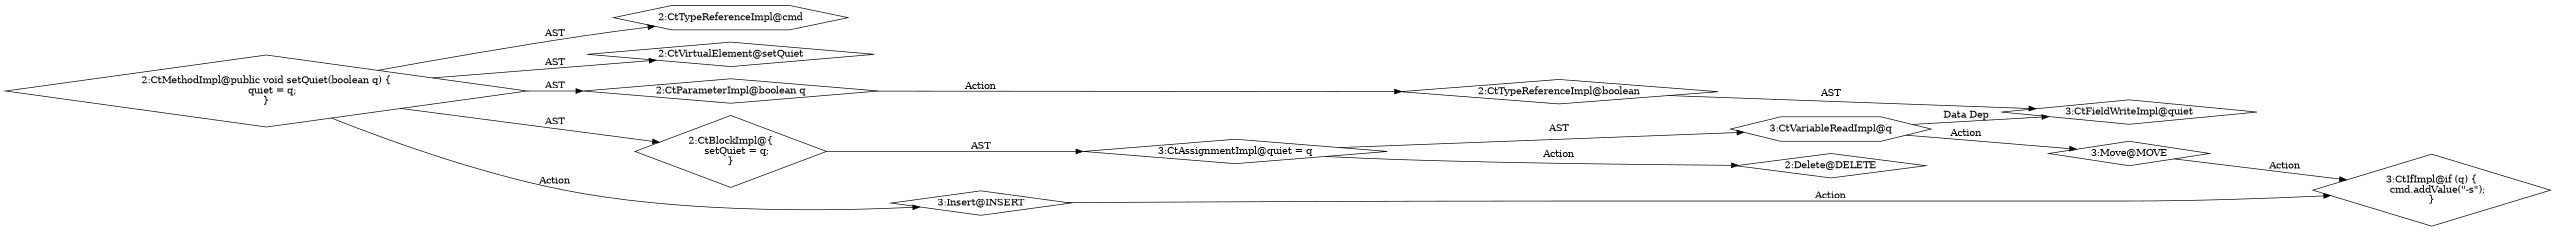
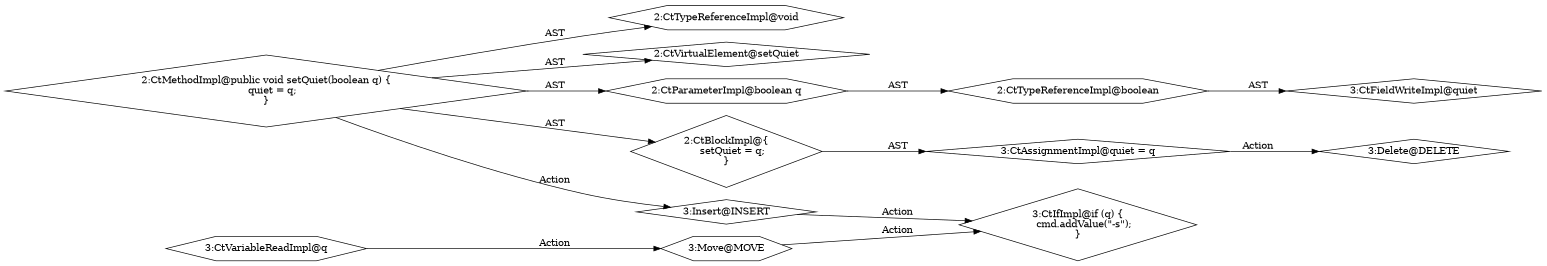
(731, 18) -> (726, 18)
(981, 87) -> (898, 86)
(731, 91) -> (726, 91)
(1559, 92) -> (1078, 91)
(1977, 121) -> none
(1538, 140) -> none
(2129, 153) -> (726, 249)
(1831, 166) -> (1414, 151)
